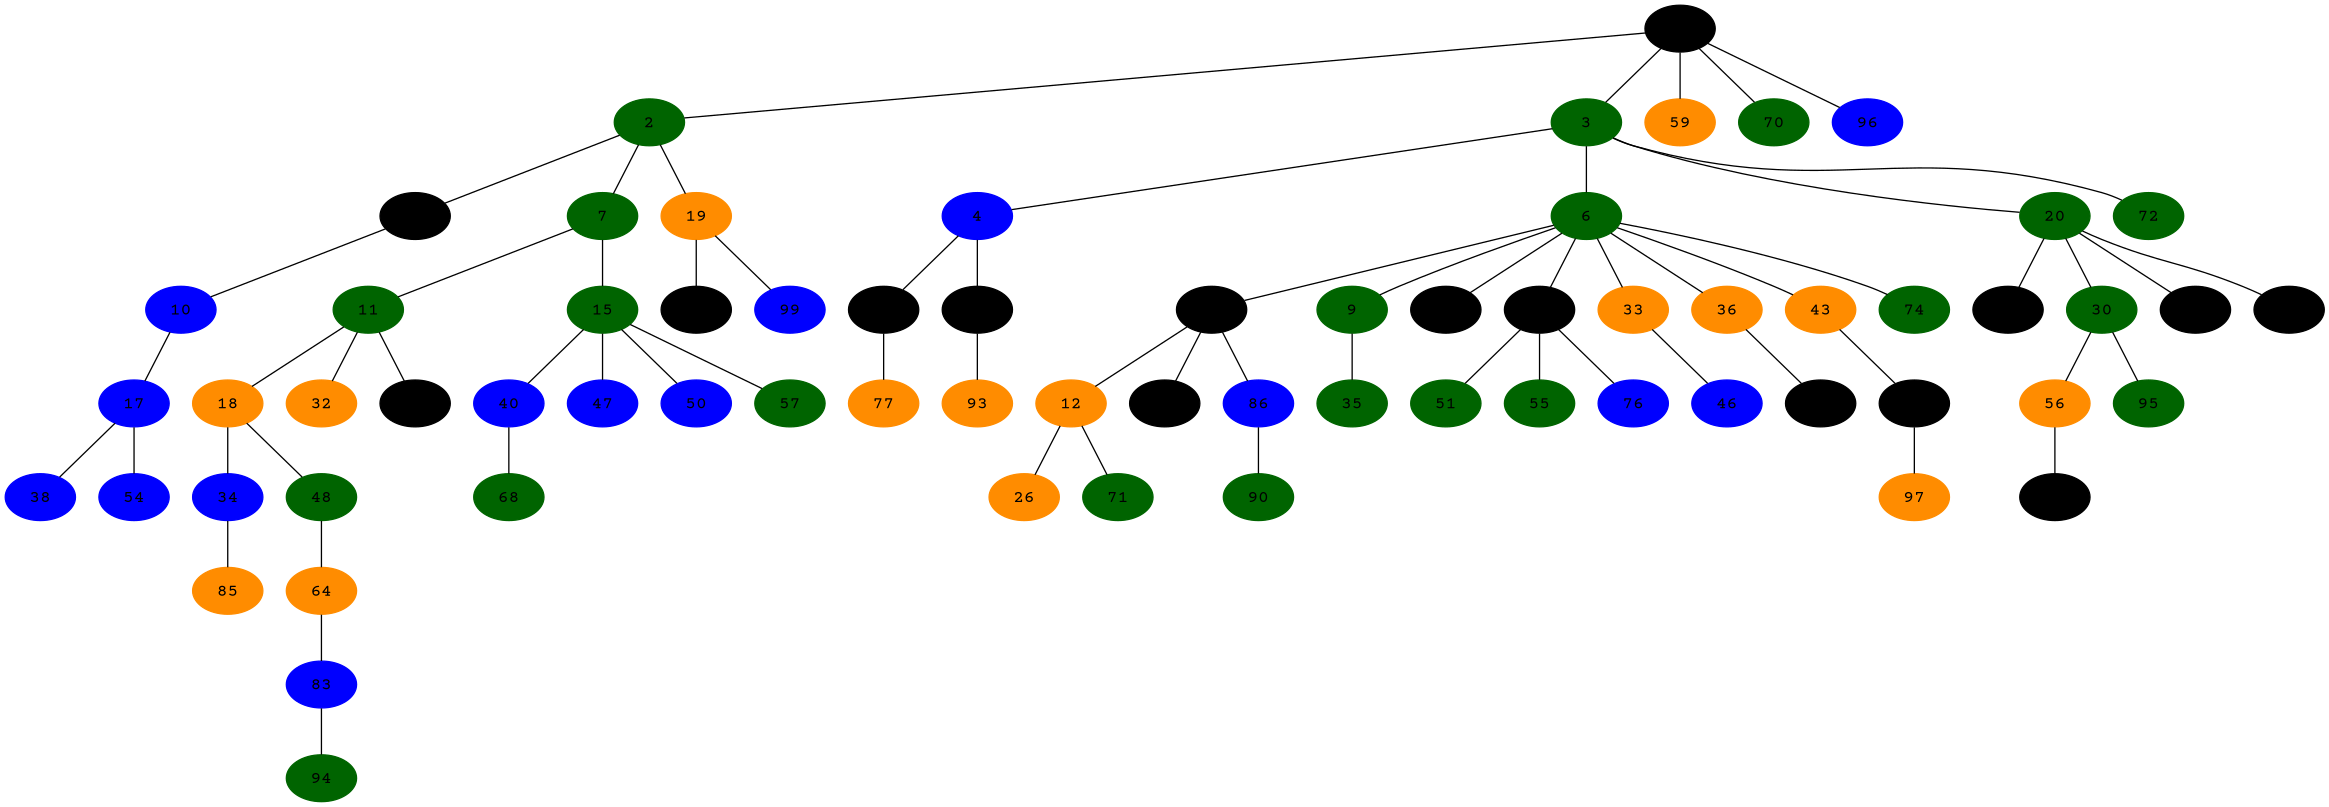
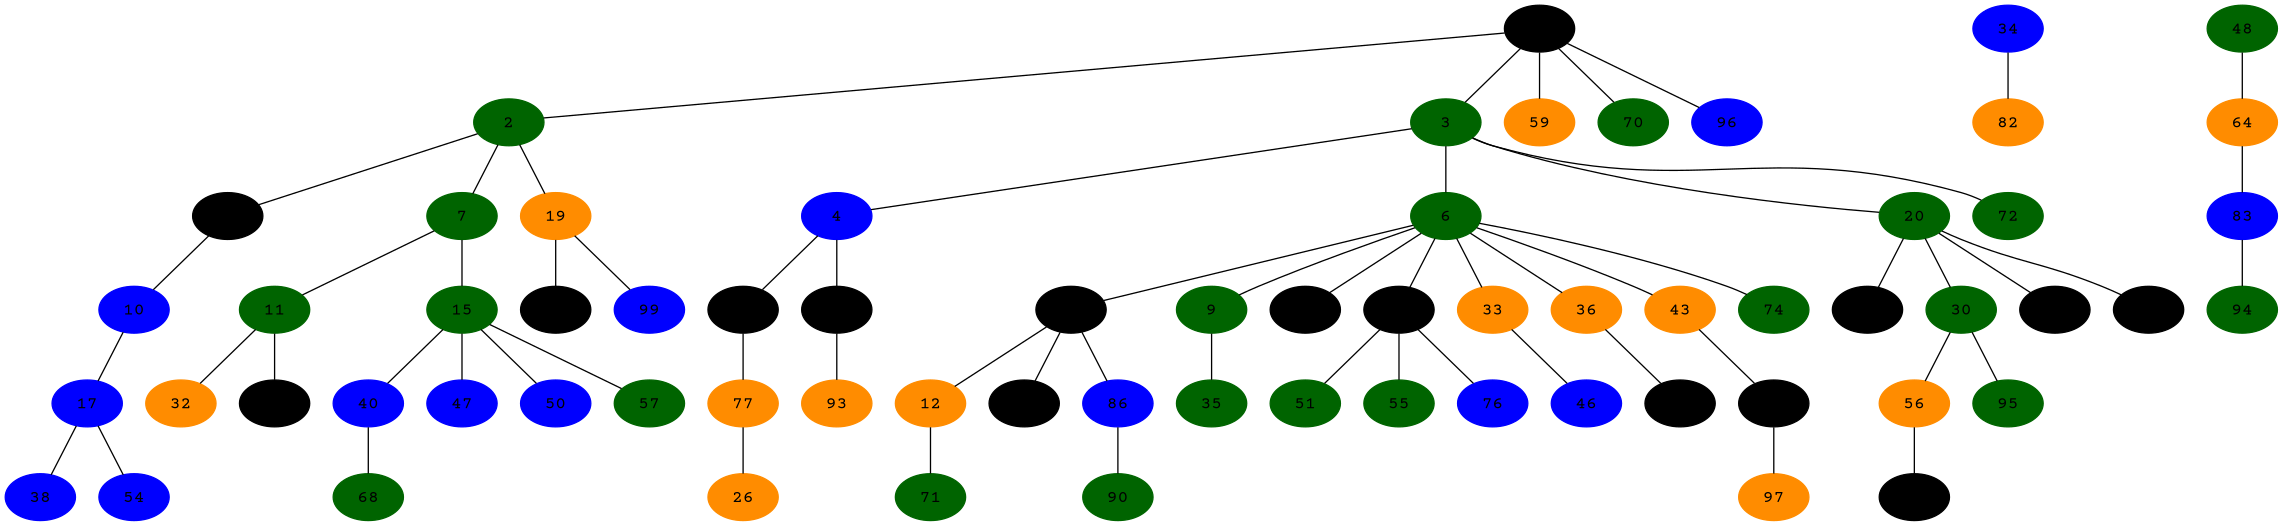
(228, 403) -> none
(1048, 450) -> (743, 450)
(228, 591) -> (2008, 122)
